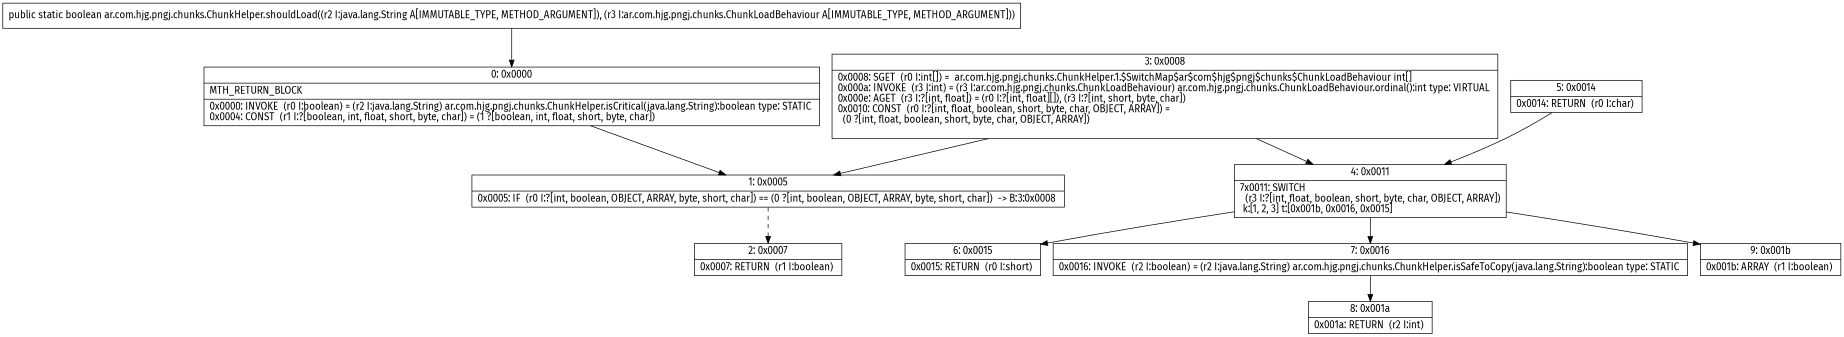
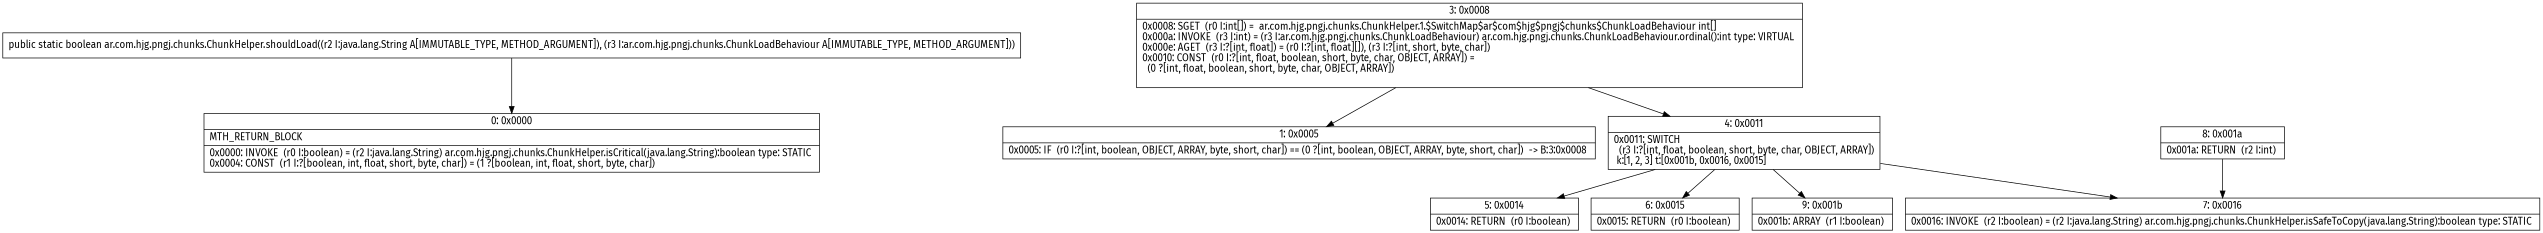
(1576, 104) -> (1504, 222)
(1503, 140) -> (1610, 183)
(655, 149) -> none
(1276, 188) -> (1650, 140)
(768, 260) -> none
(973, 267) -> (1665, 222)
(1370, 285) -> (2223, 175)
